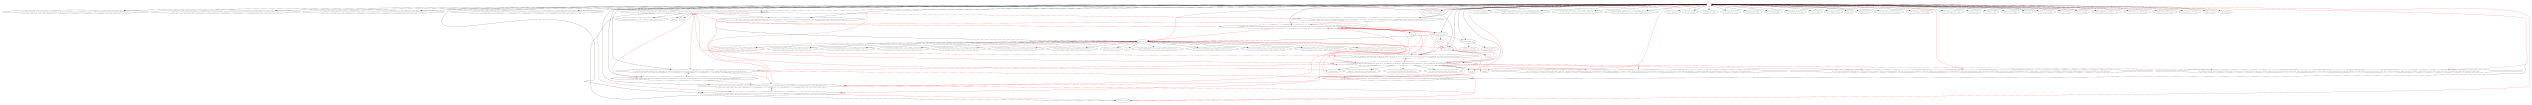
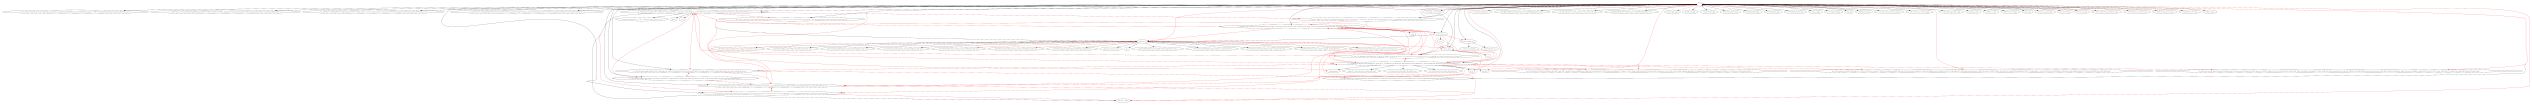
(2209, 12) -> none
